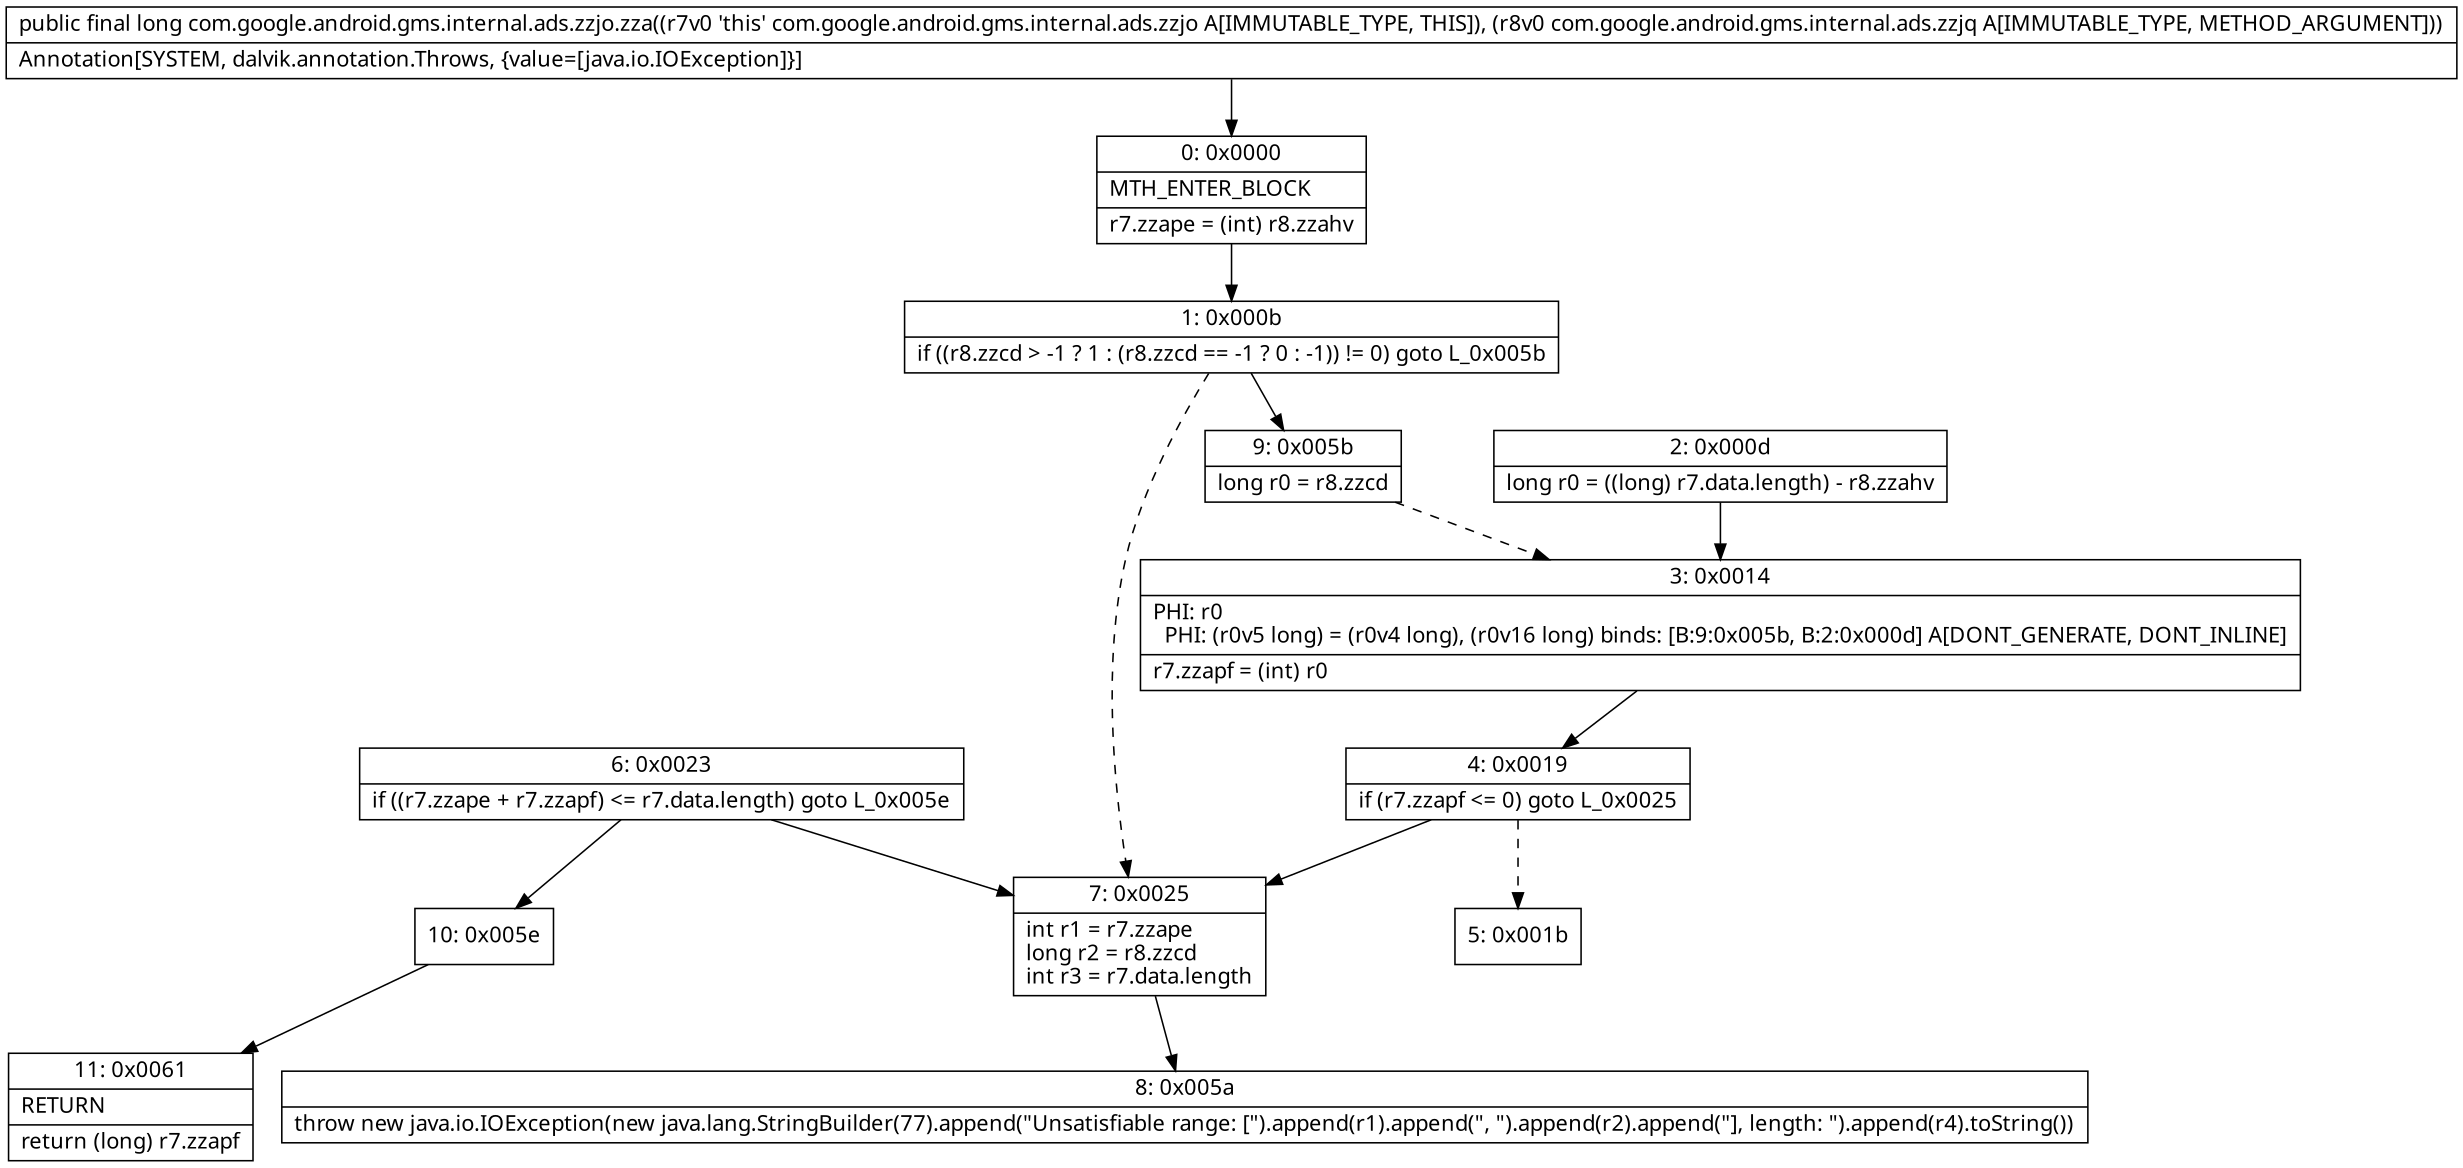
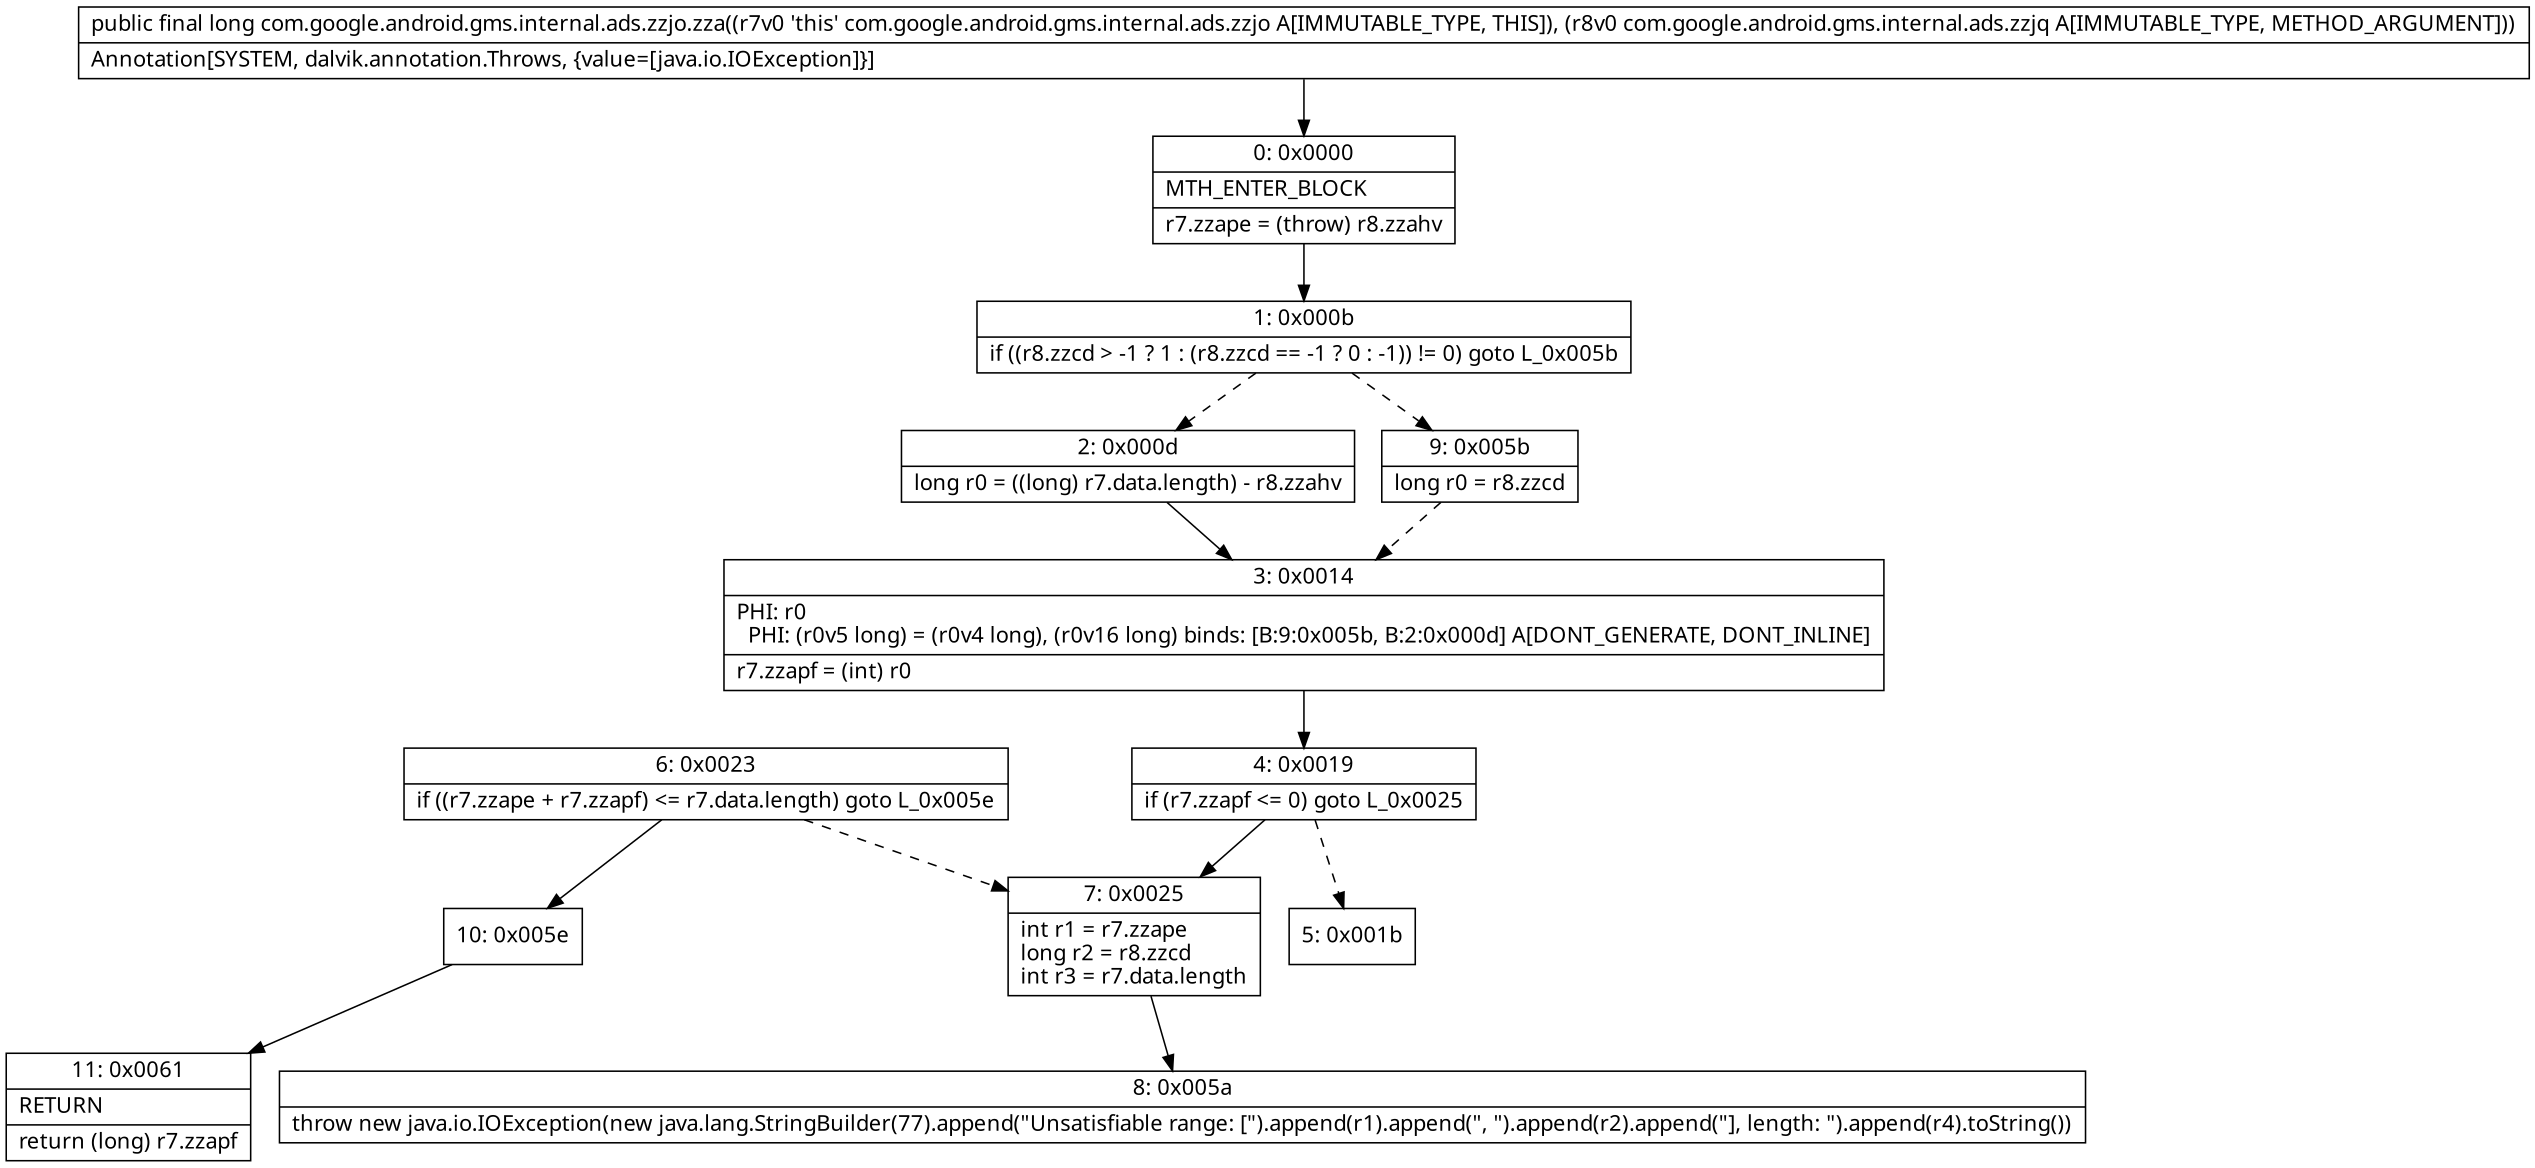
(1232, 225) -> (1304, 225)
(1263, 395) -> (1385, 397)
(1117, 608) -> (1223, 397)
(885, 855) -> (899, 853)
